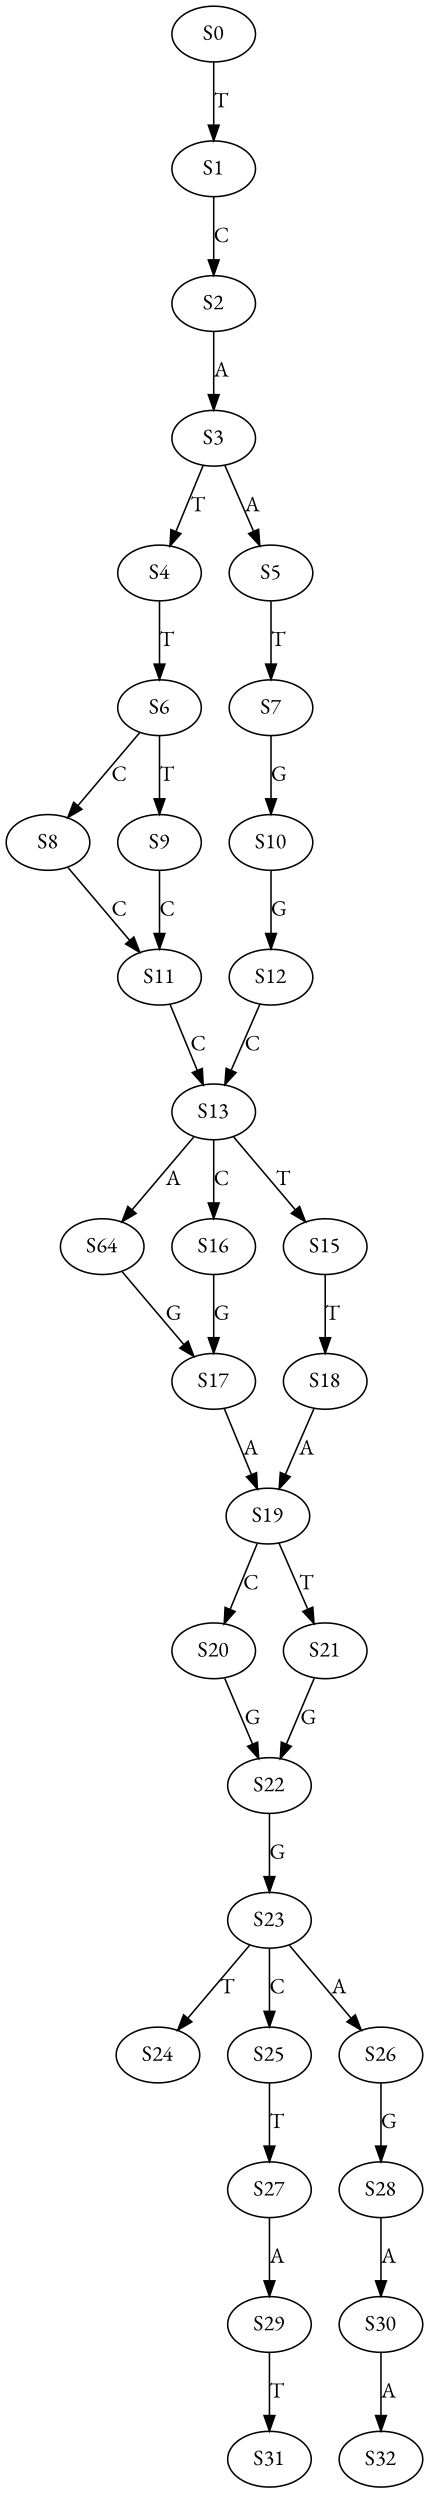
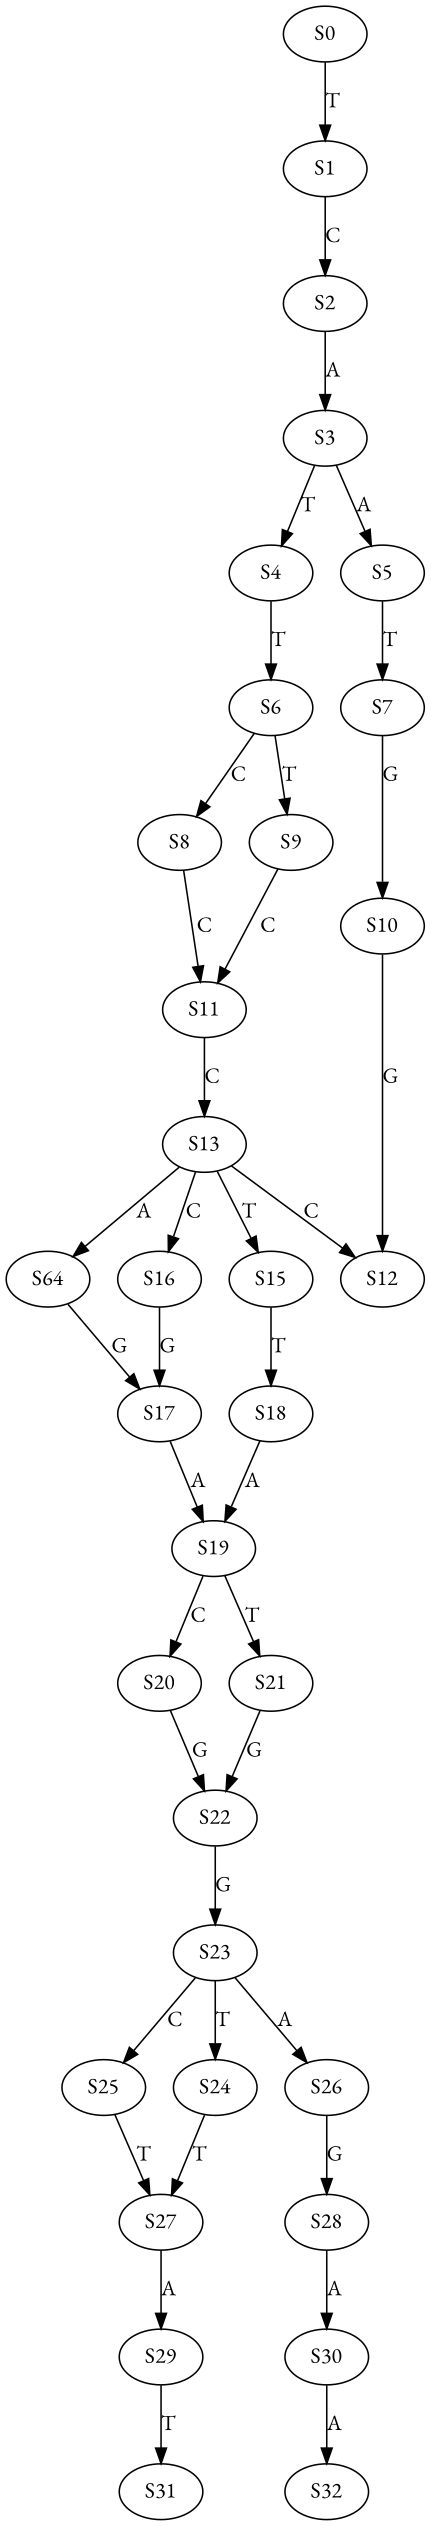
(246, 1037) -> (287, 1207)
none -> (191, 2148)
